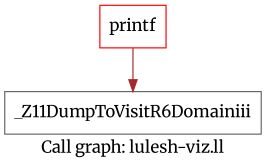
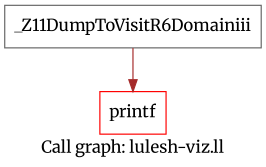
(133, 64) -> (133, 64)
